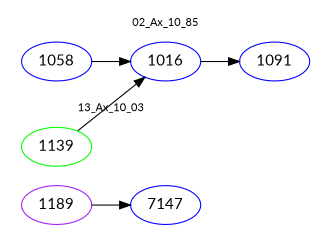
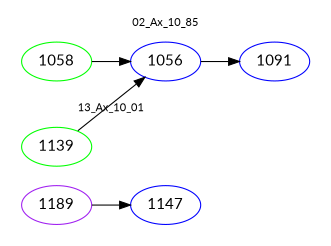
(57, 62) -> (57, 62)
(166, 62) -> (166, 62)
(111, 108) -> (111, 108)
(166, 205) -> (166, 205)
